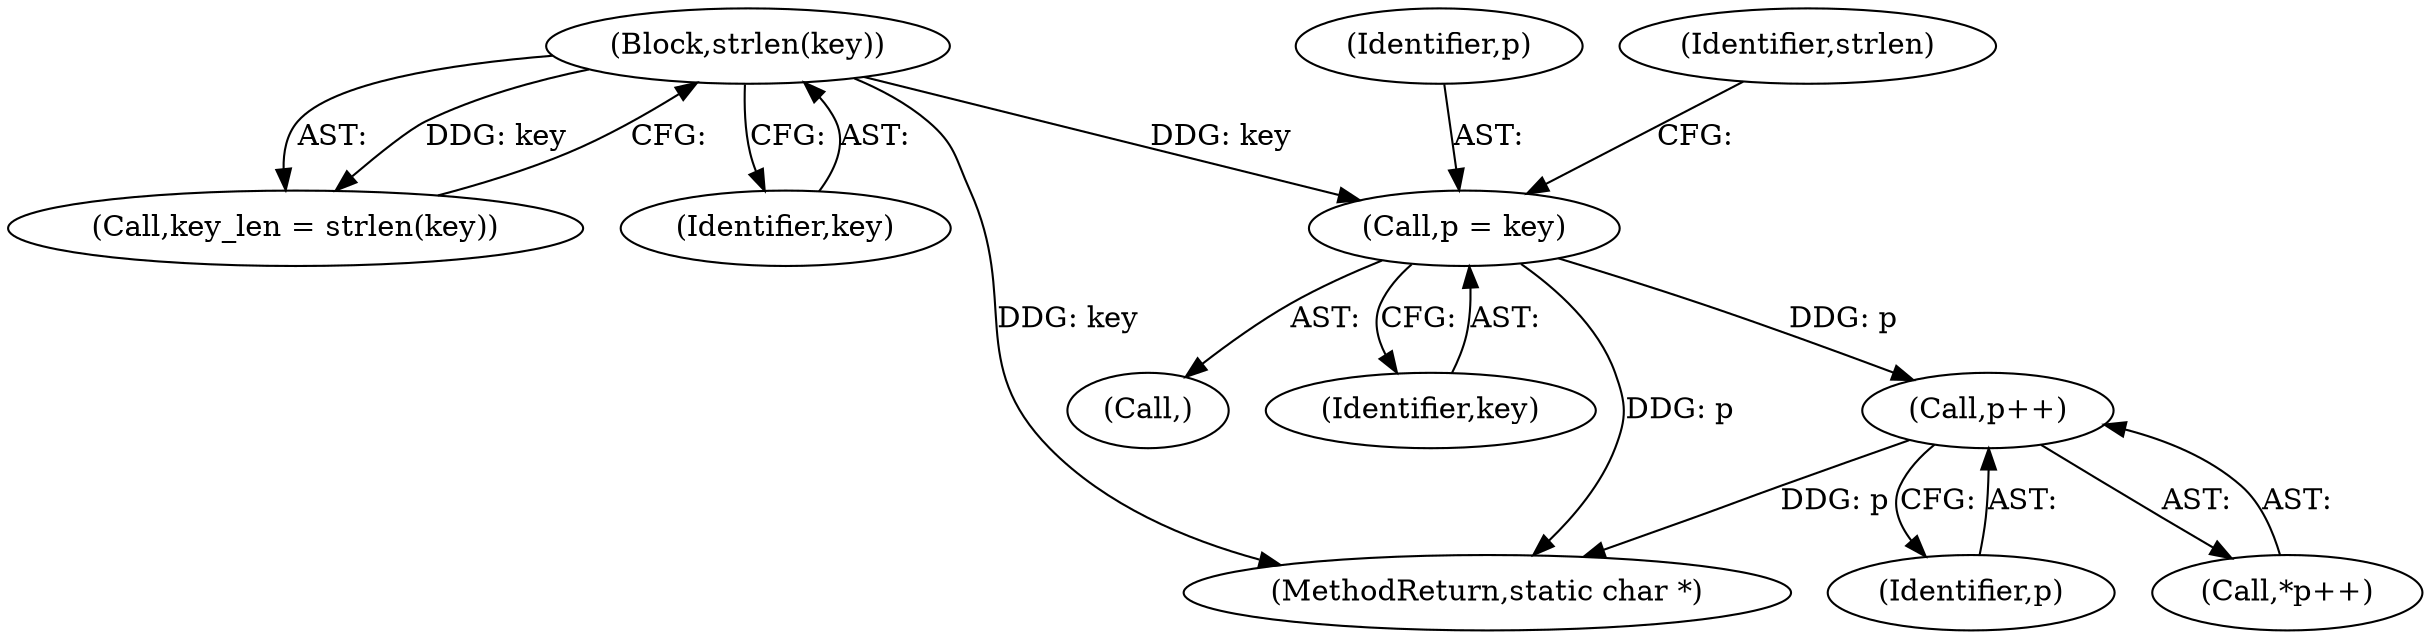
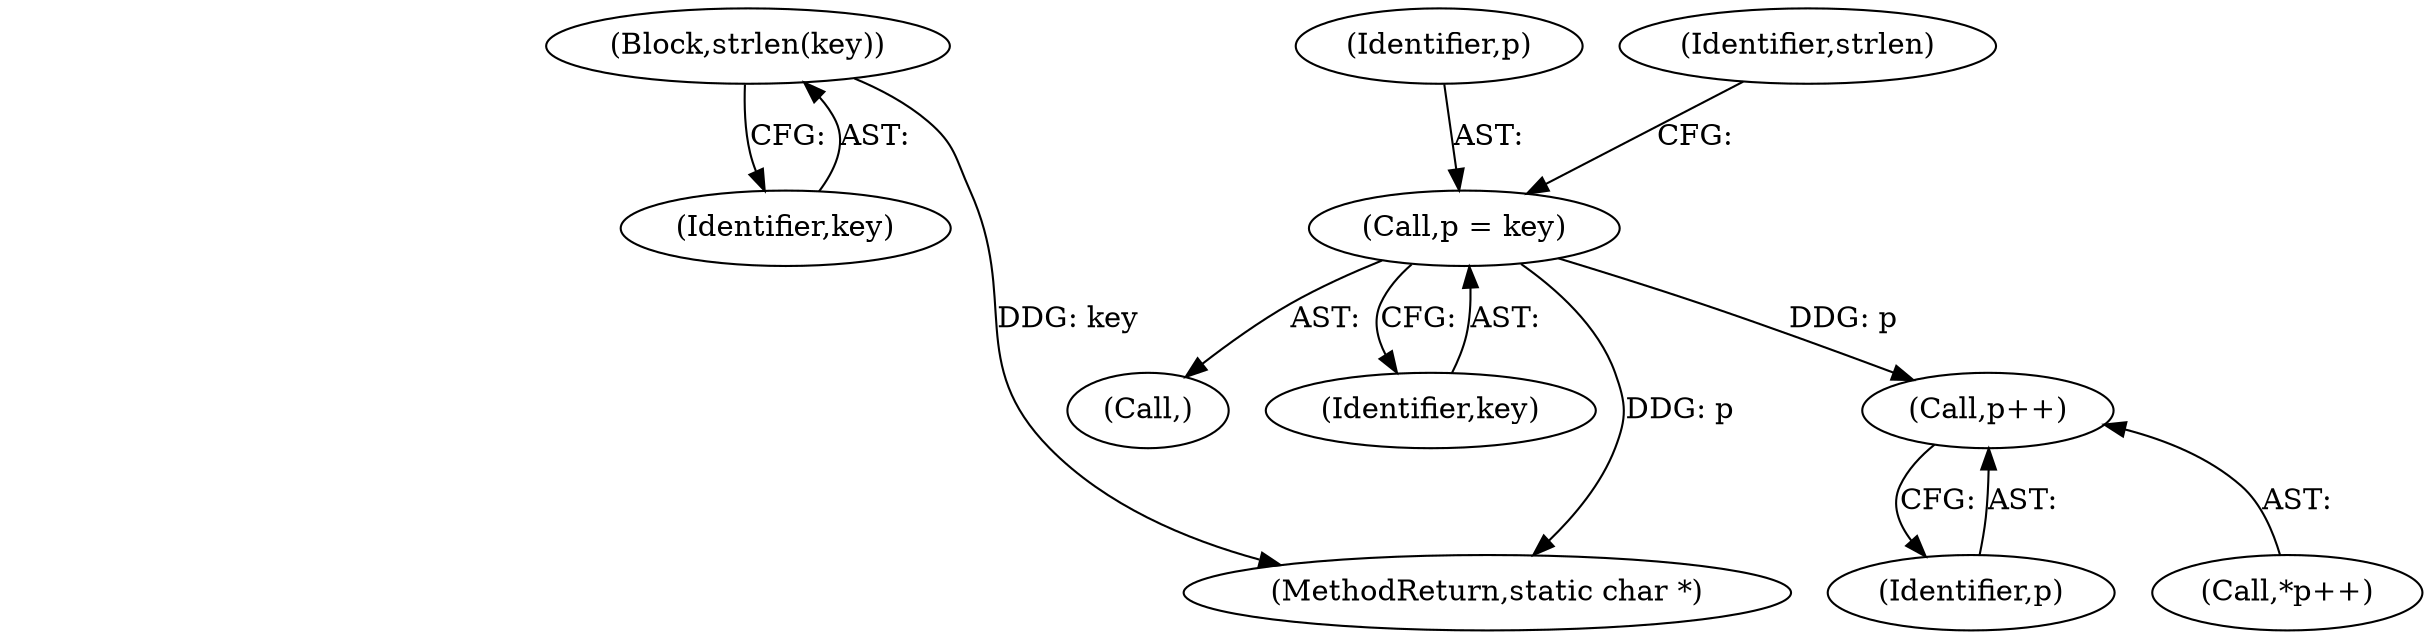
(1101, 136) -> none
(296, 228) -> none
(1756, 495) -> none
(2127, 497) -> none
